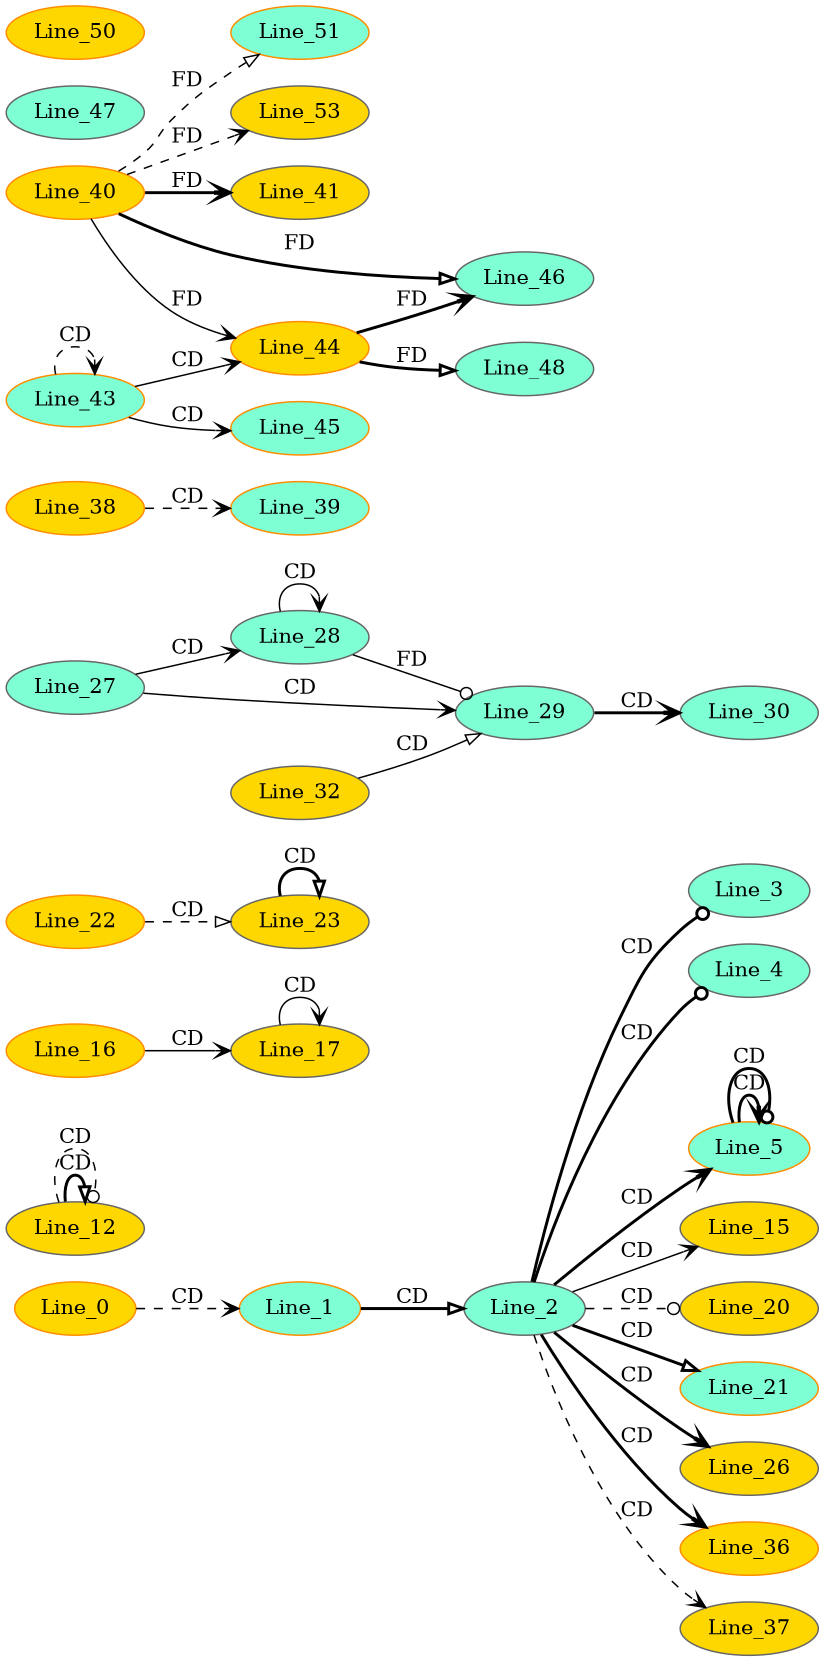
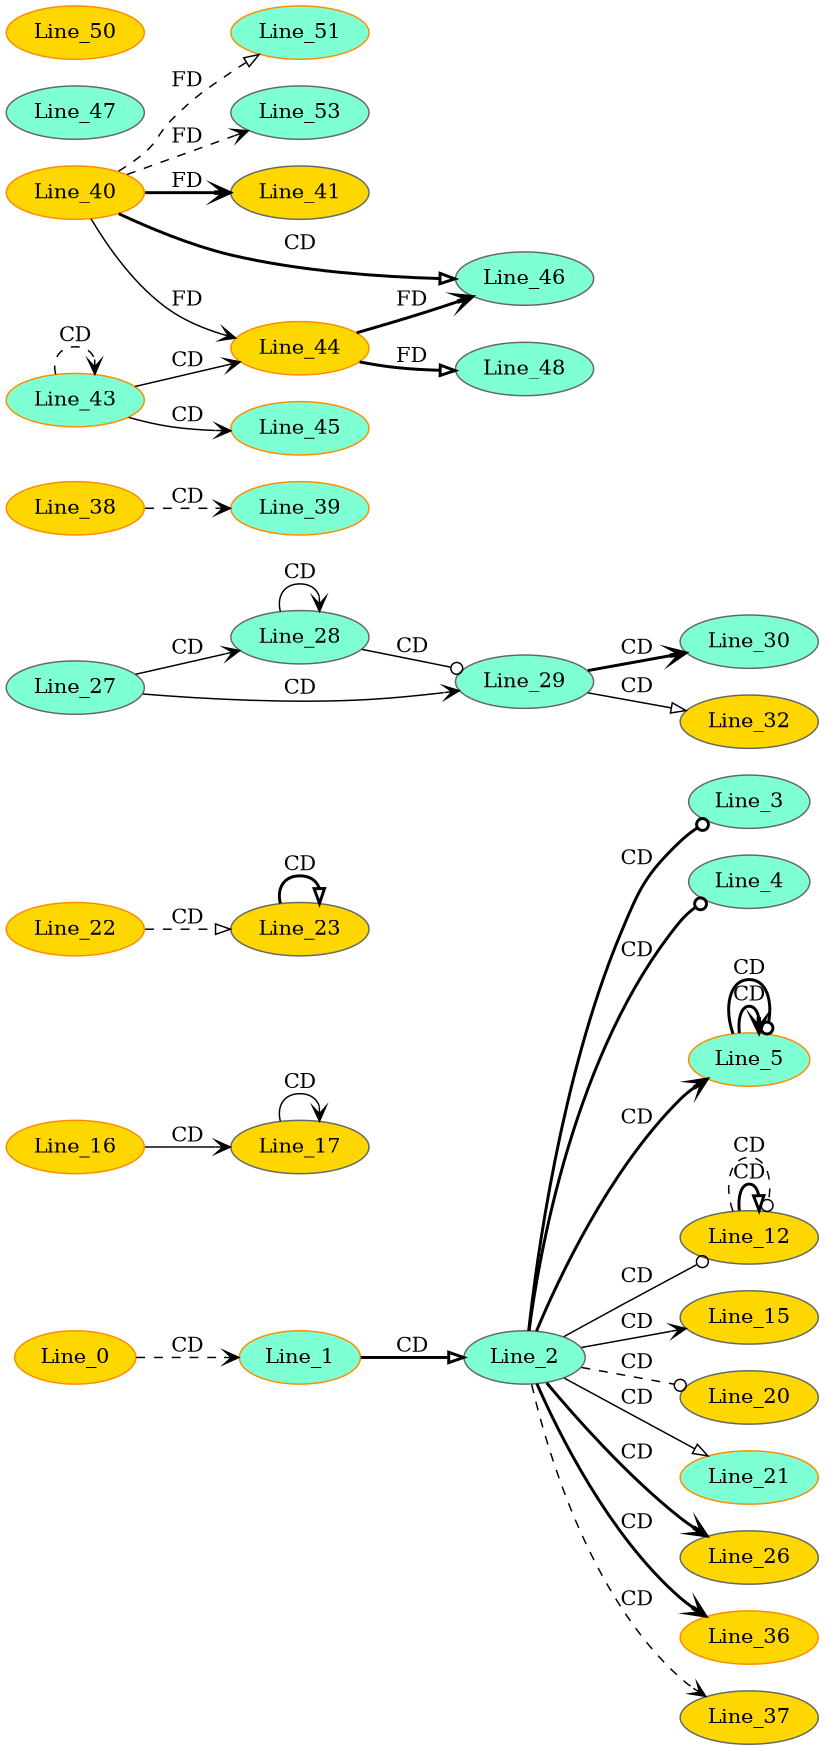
(300, 113) -> (300, 113)
(300, 244) -> (300, 244)
(412, 660) -> (412, 647)
(413, 761) -> (629, 700)
none -> (630, 1300)
(628, 1345) -> (629, 1413)
